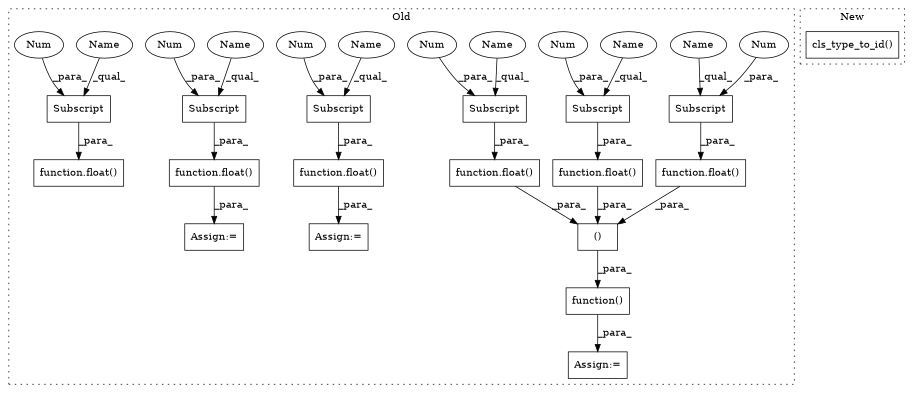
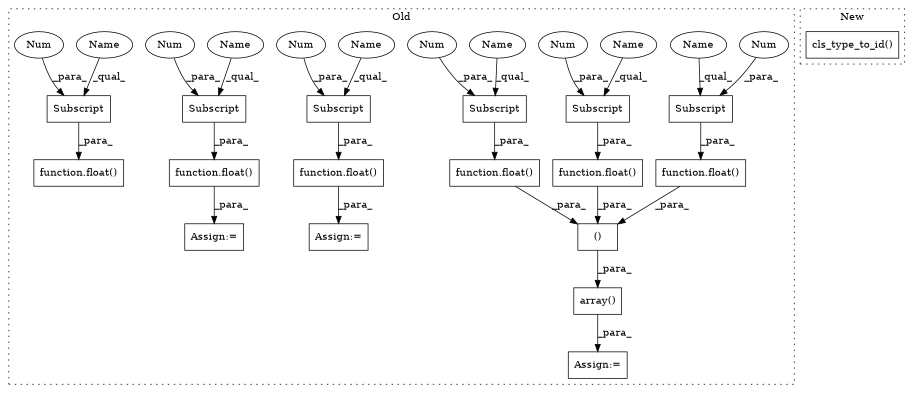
(598, 301) -> (598, 301)
